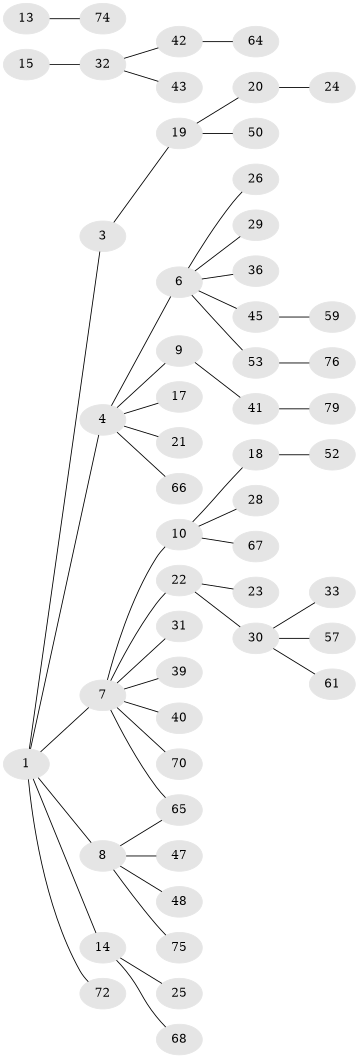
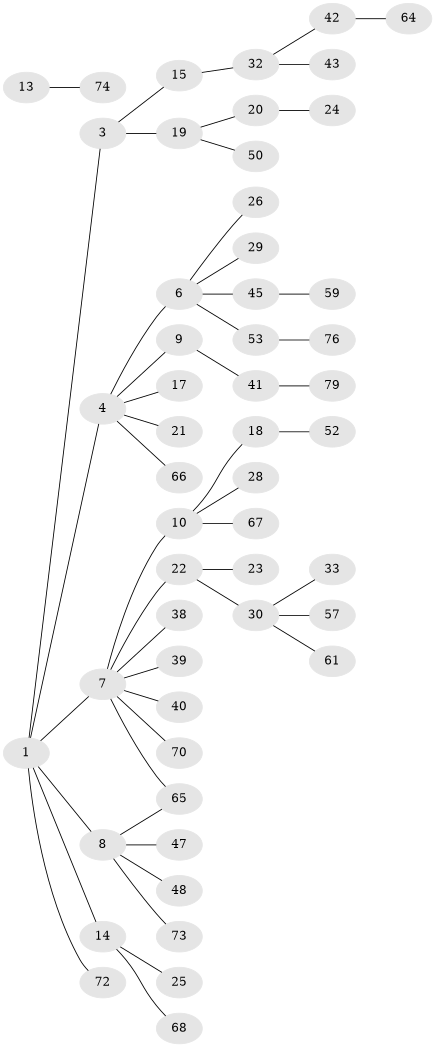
none -> (141, 105)
(256, 271) -> none
(179, 626) -> (179, 615)
(179, 948) -> (179, 937)
